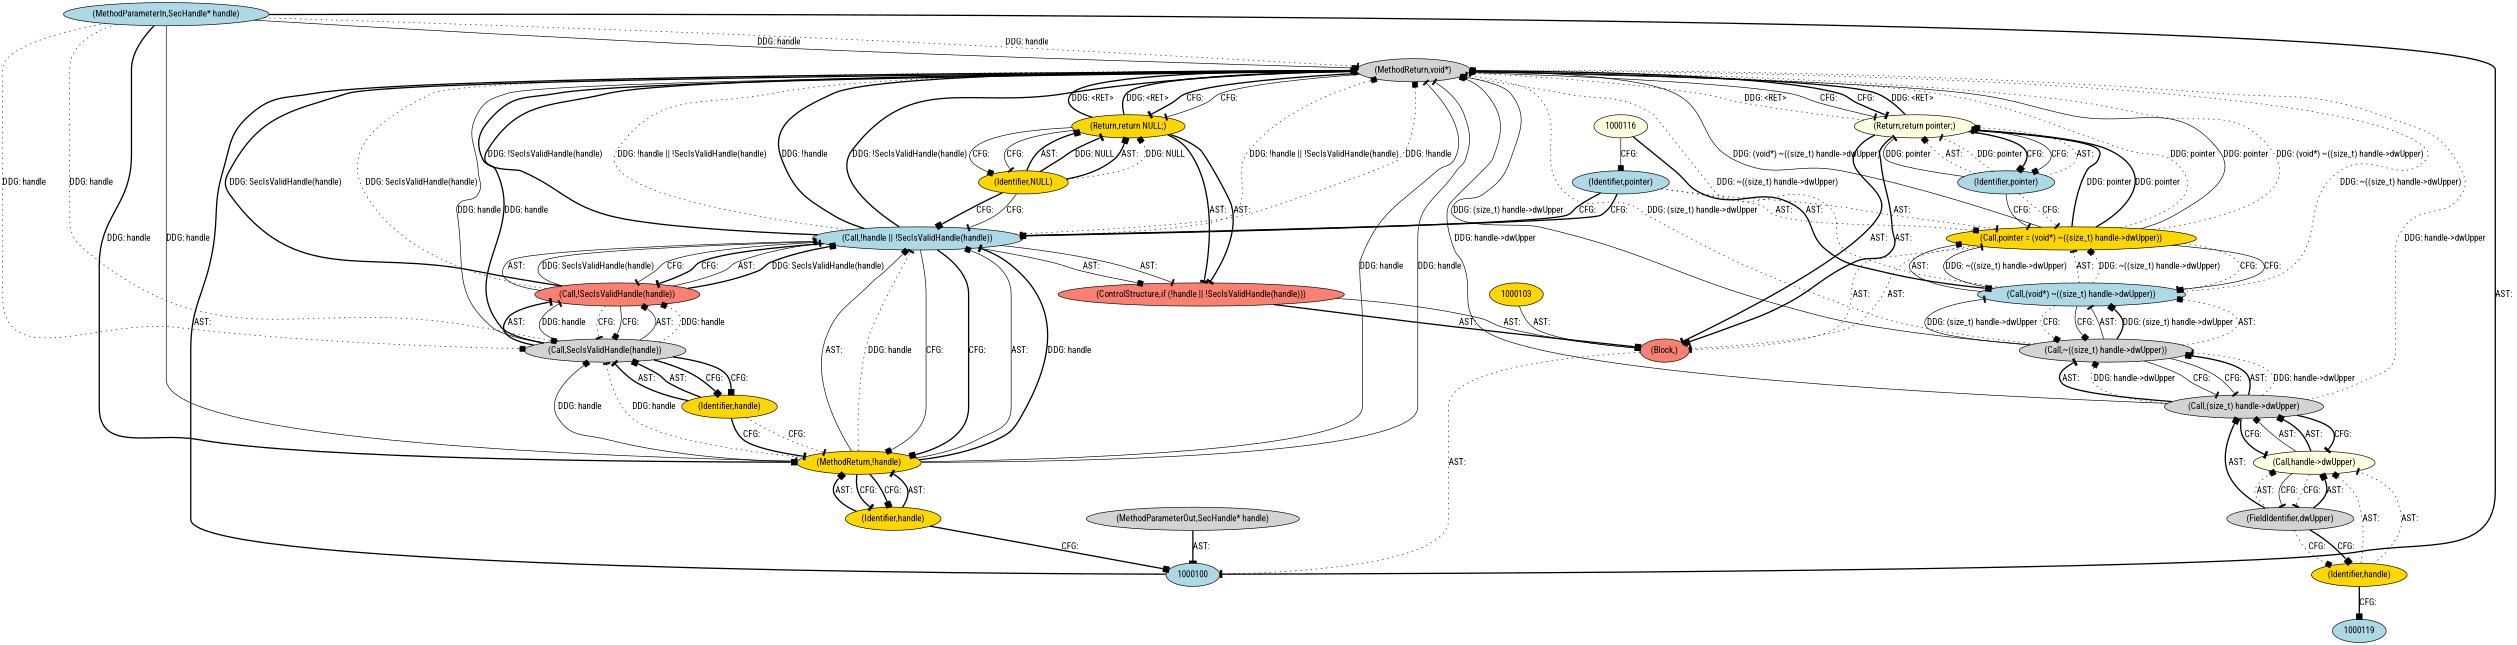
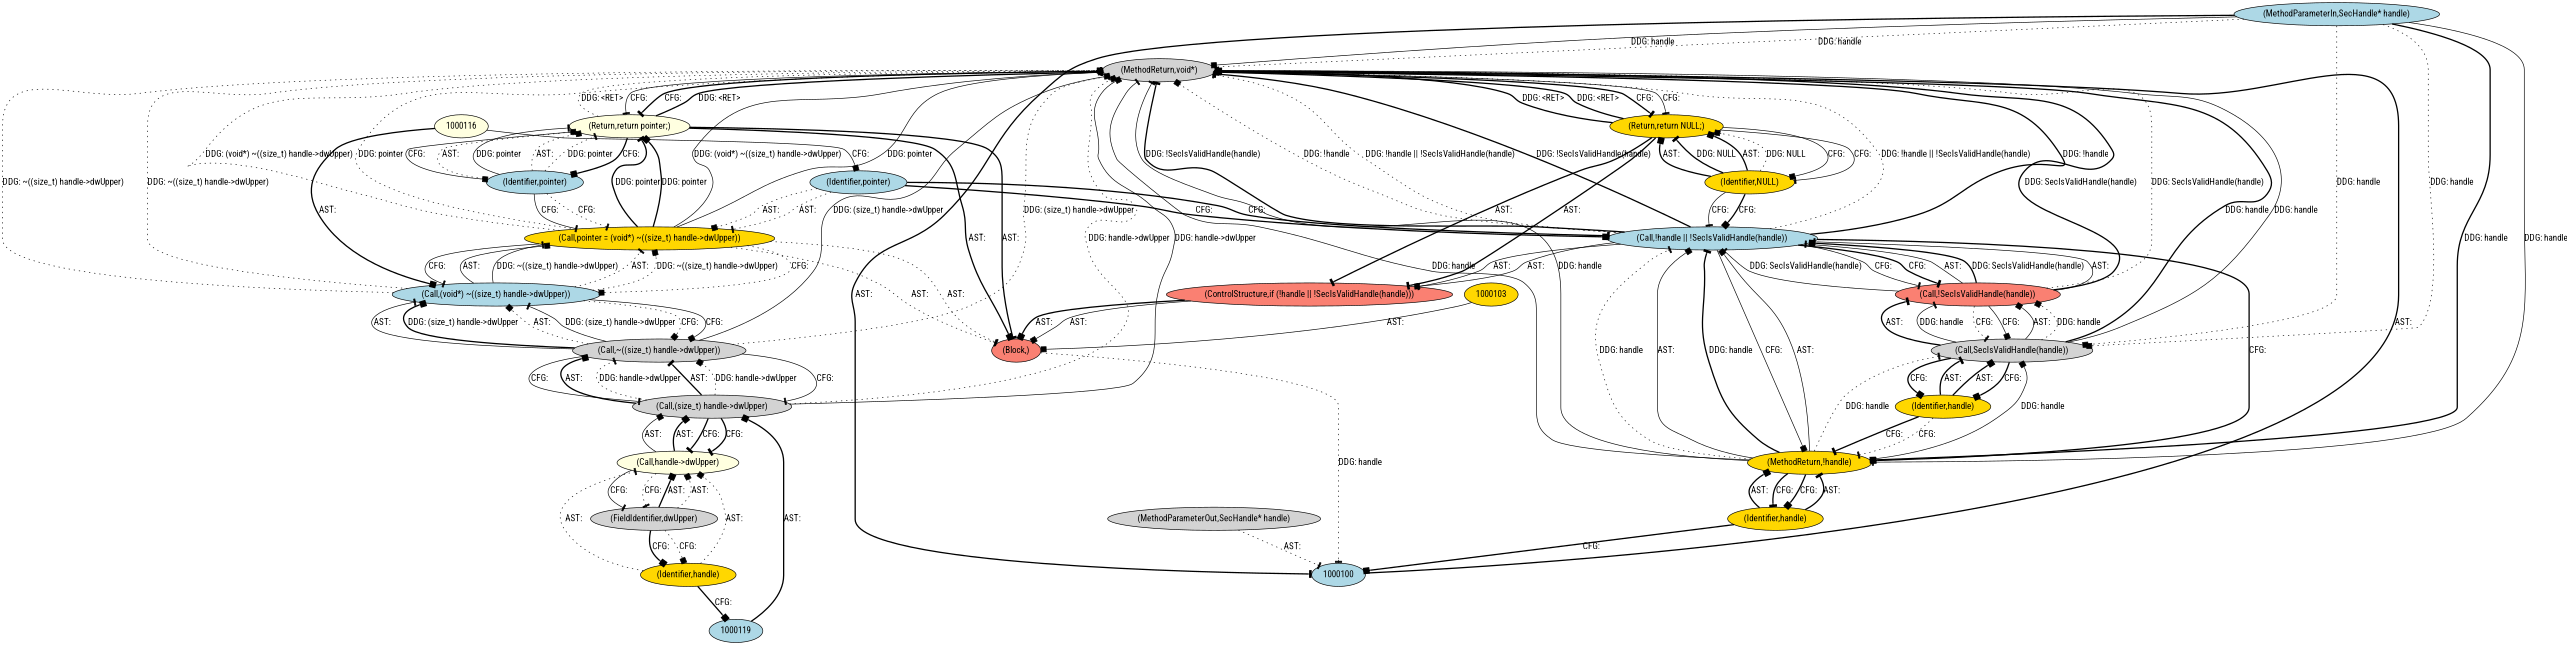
(1458, 463) -> (1360, 463)
(2228, 474) -> (784, 519)
(1193, 545) -> (1278, 547)
